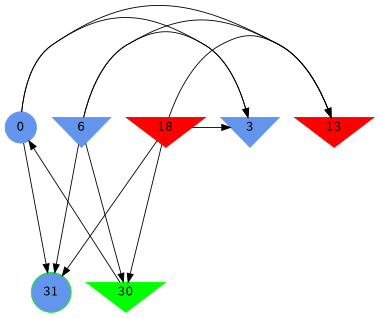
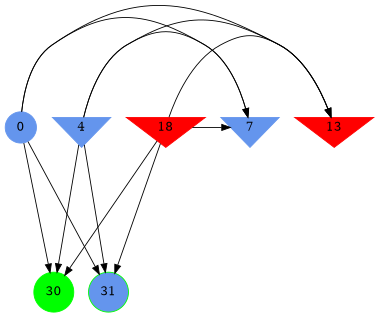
(82, 127) -> (82, 127)
(250, 127) -> (250, 127)
(77, 215) -> (36, 204)
(126, 292) -> (54, 292)
